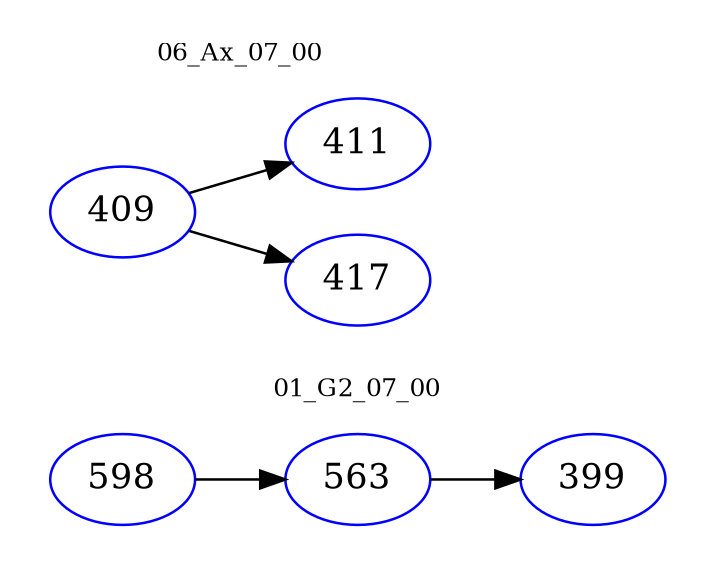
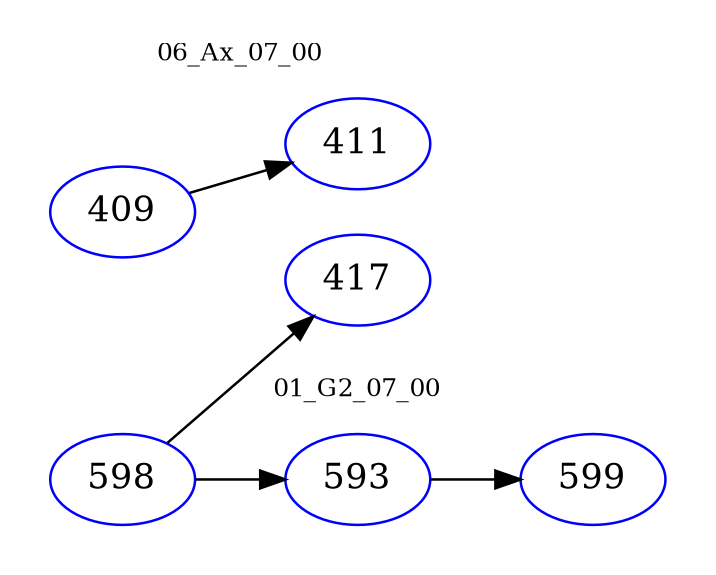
(228, 242) -> (230, 388)
(358, 479) -> (358, 479)
(593, 479) -> (593, 479)
